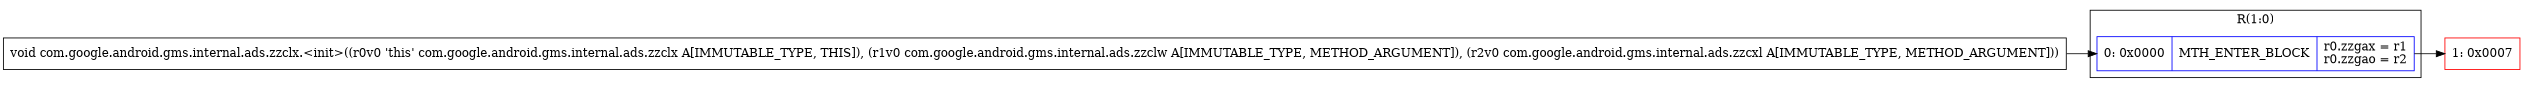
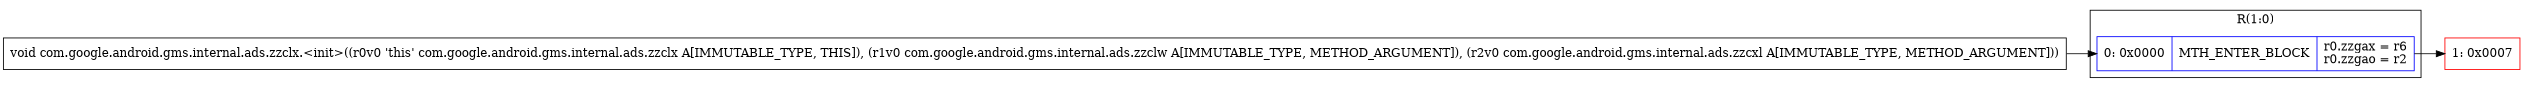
(2366, 47) -> (2366, 47)
